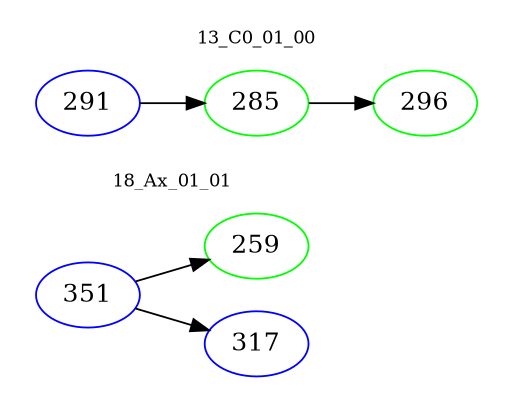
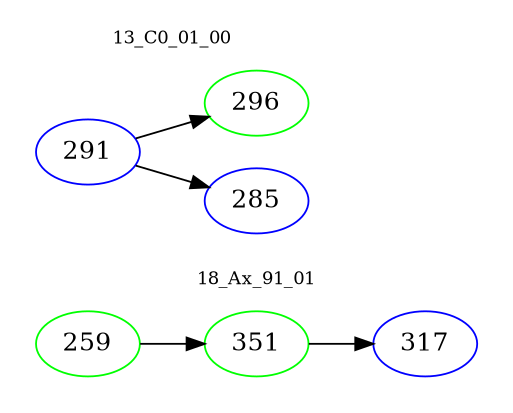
(257, 103) -> (257, 201)
(332, 103) -> (163, 130)
(172, 182) -> (257, 280)
(163, 273) -> (163, 344)
(88, 295) -> (257, 344)
